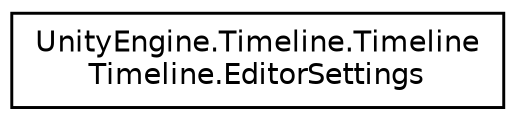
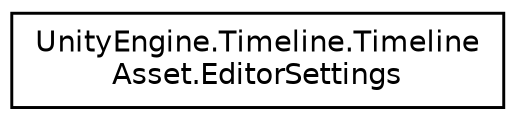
(258, 60) -> (258, 60)
